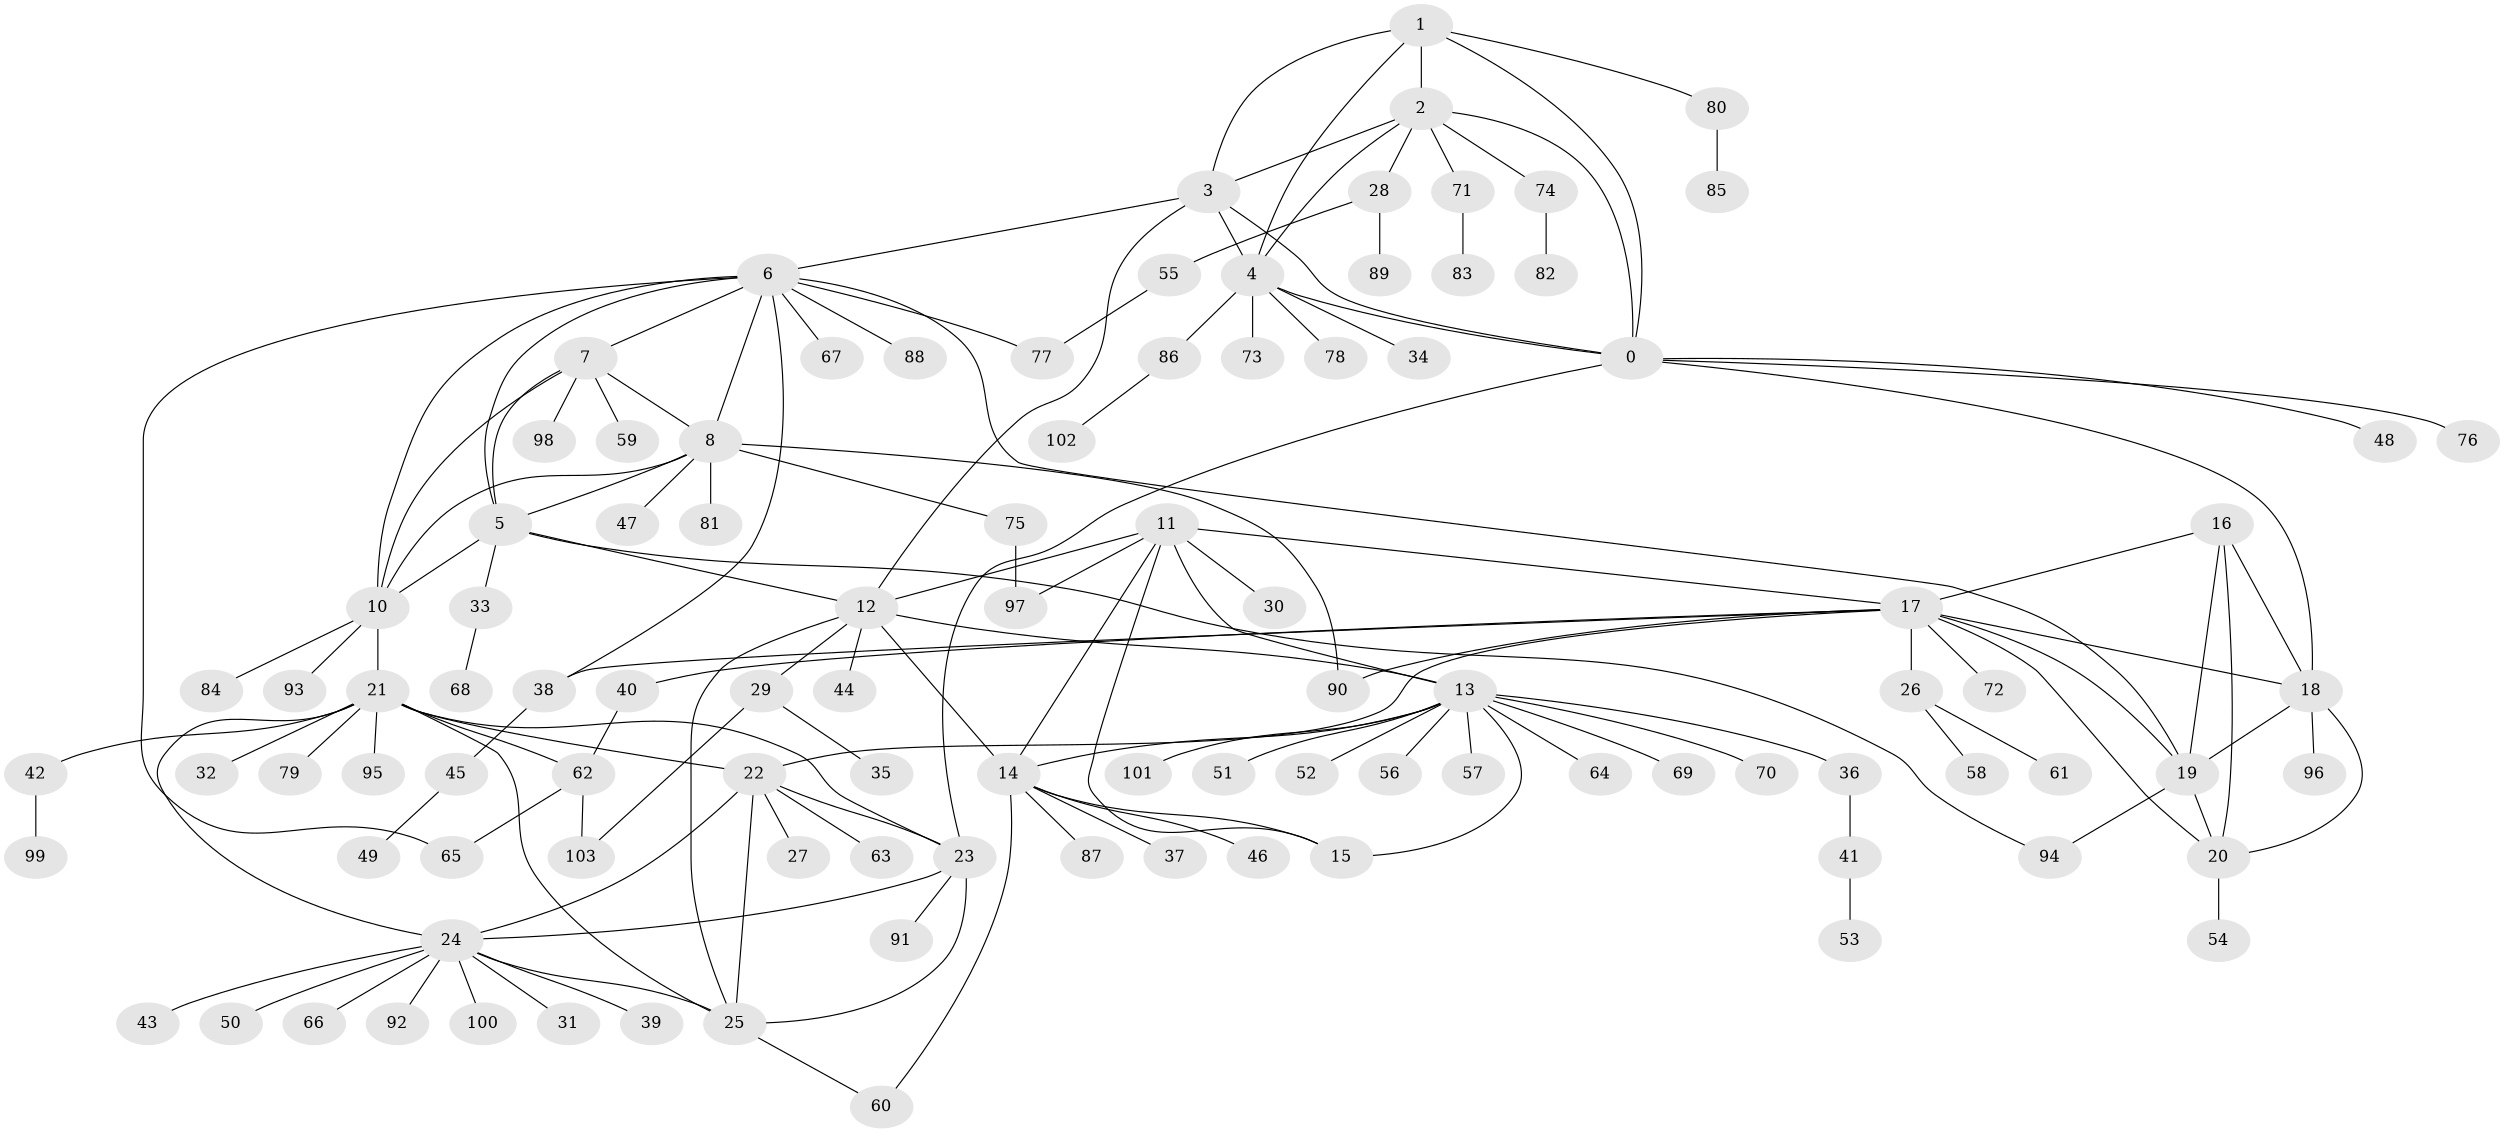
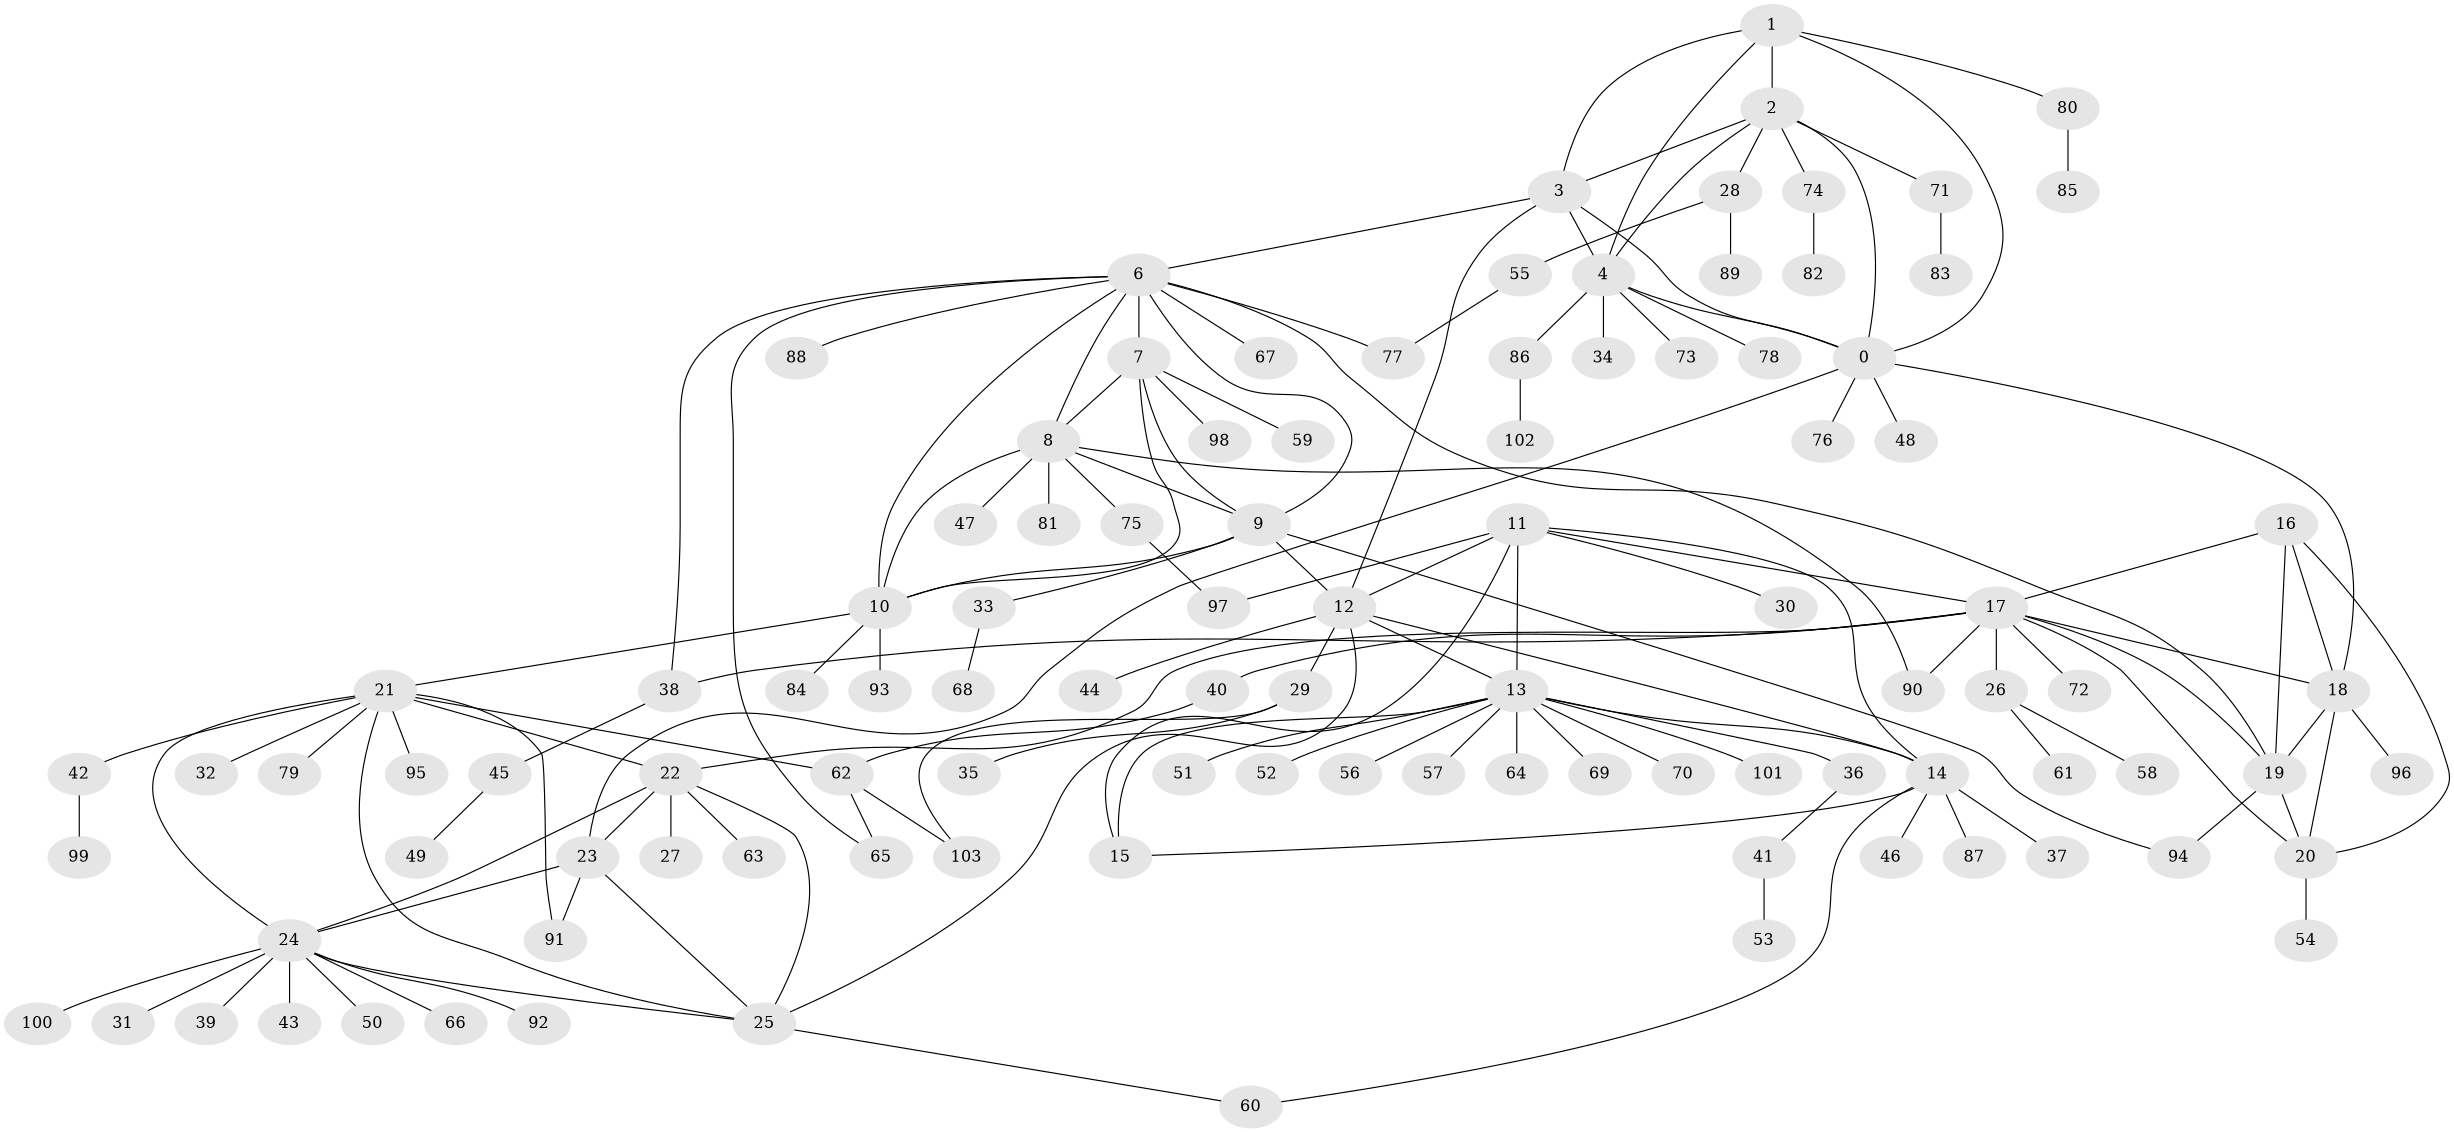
(500, 525) -> (1259, 525)
(672, 722) -> (543, 766)
